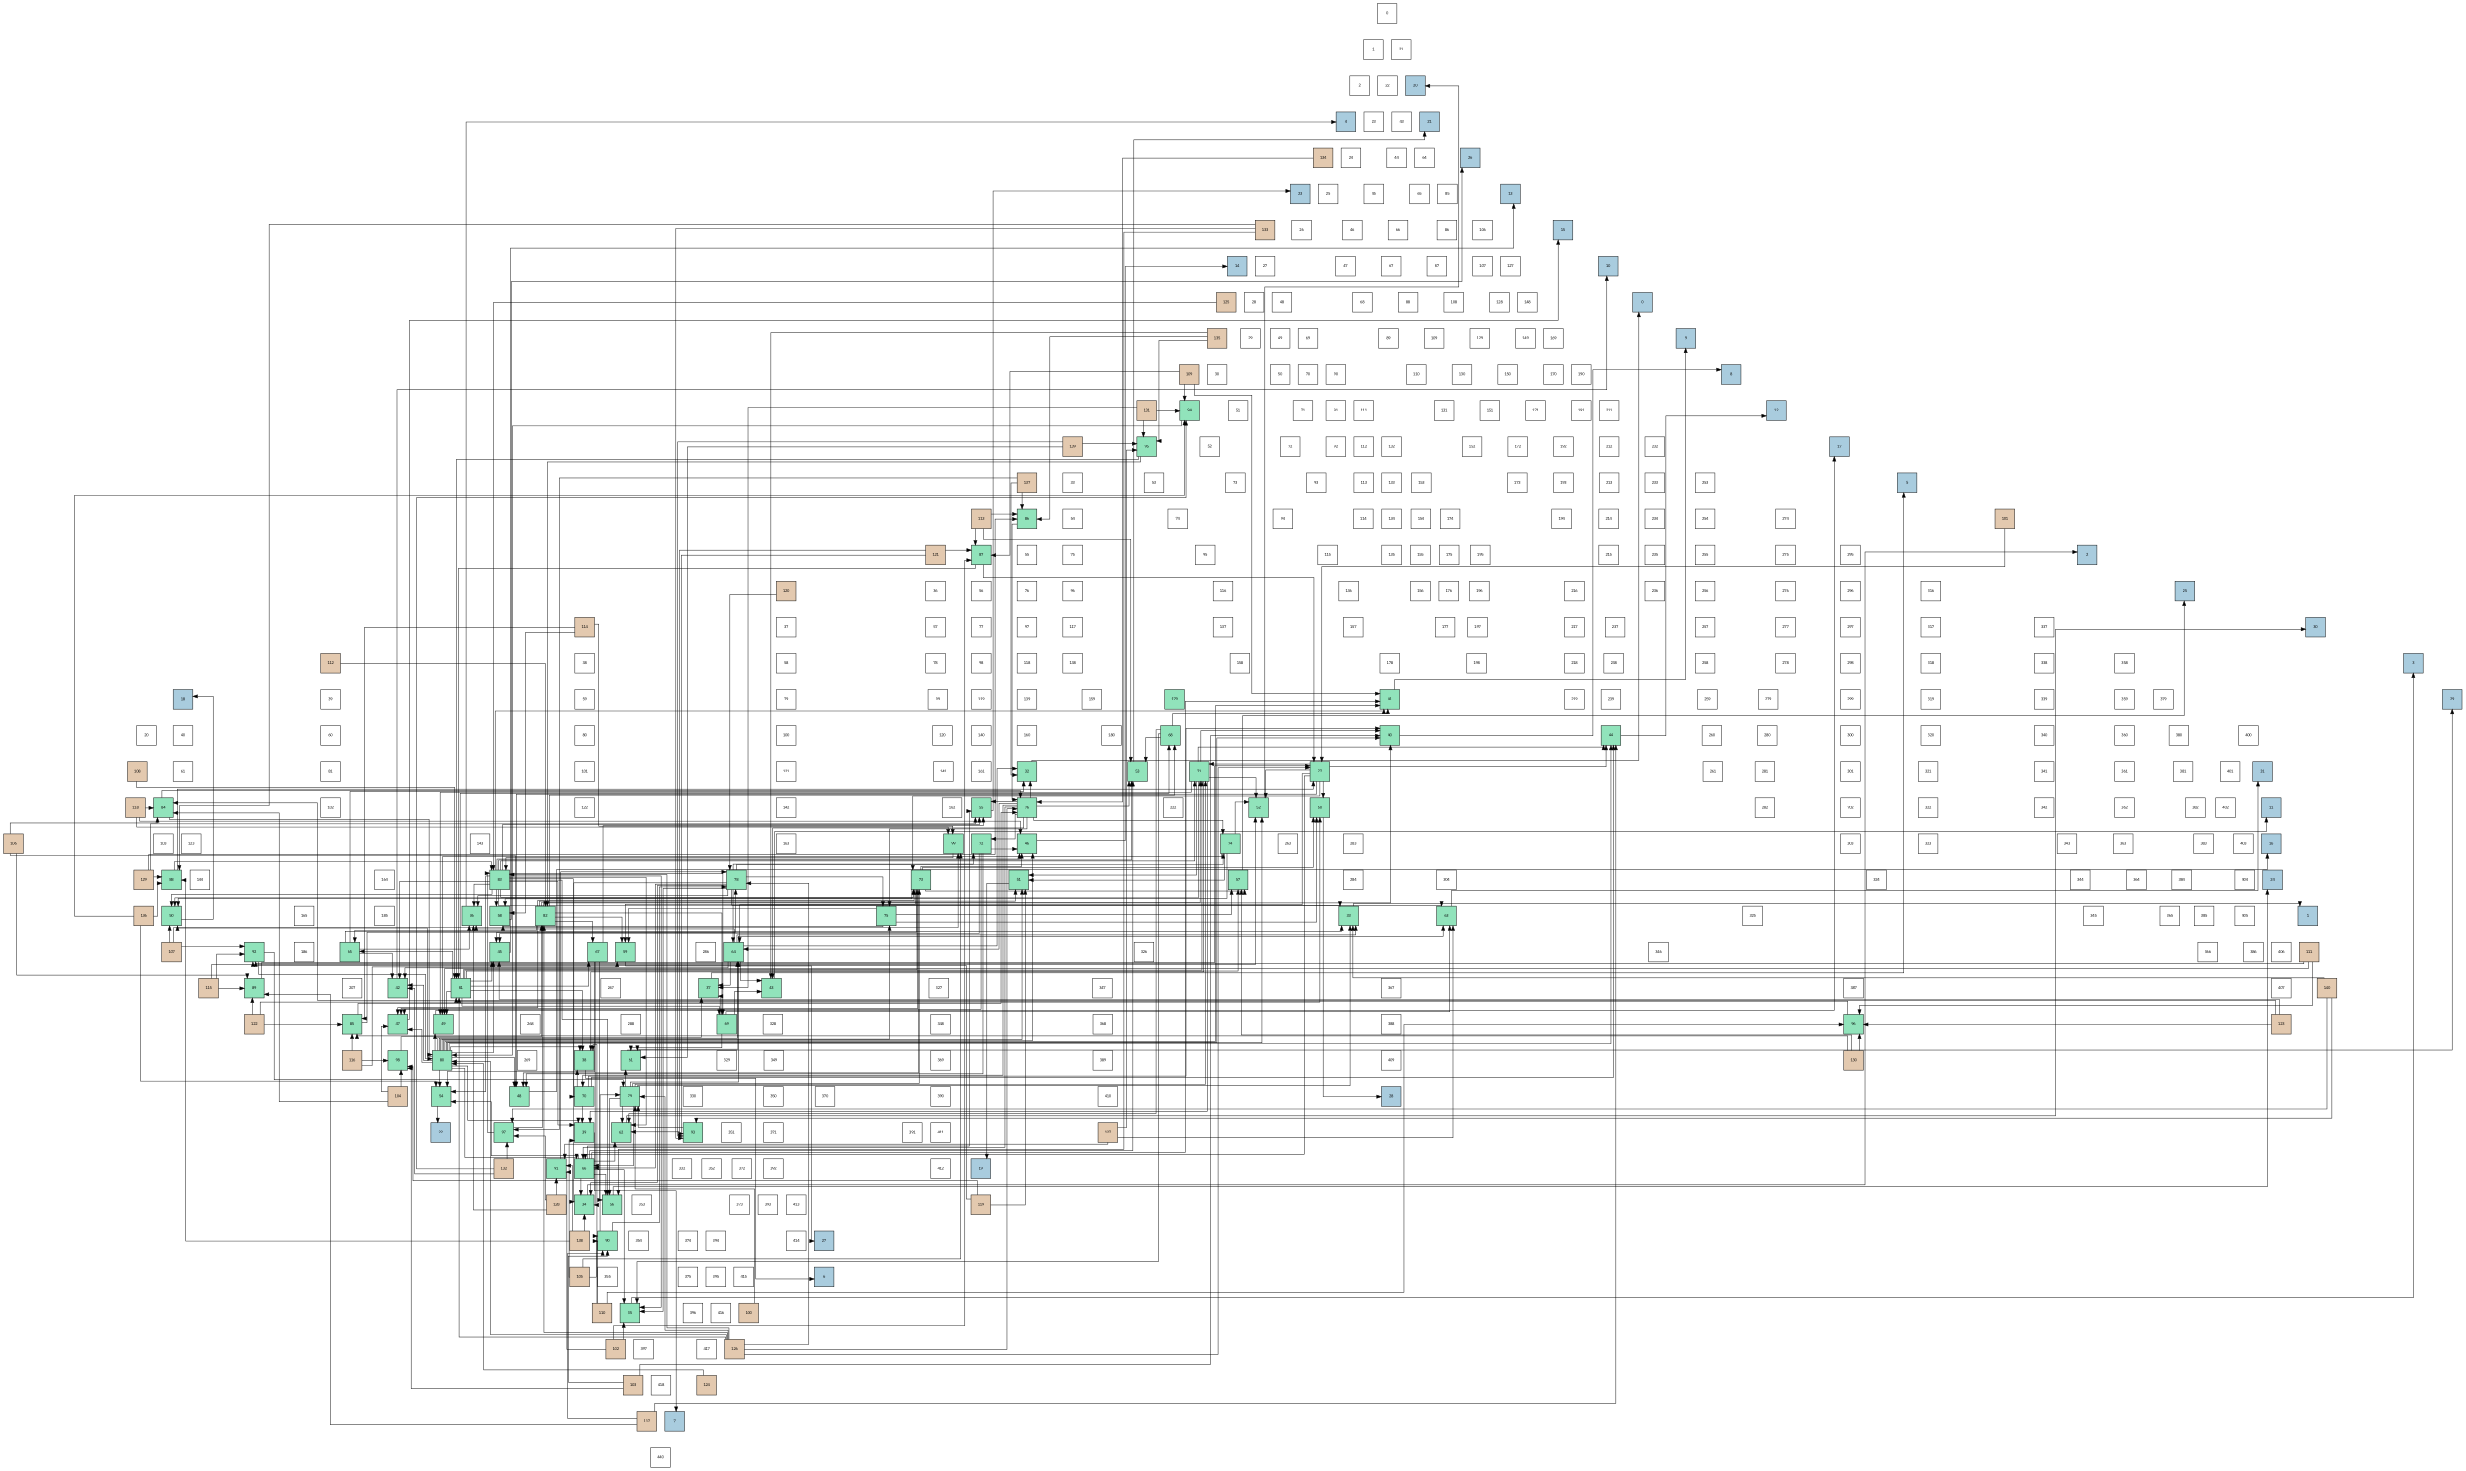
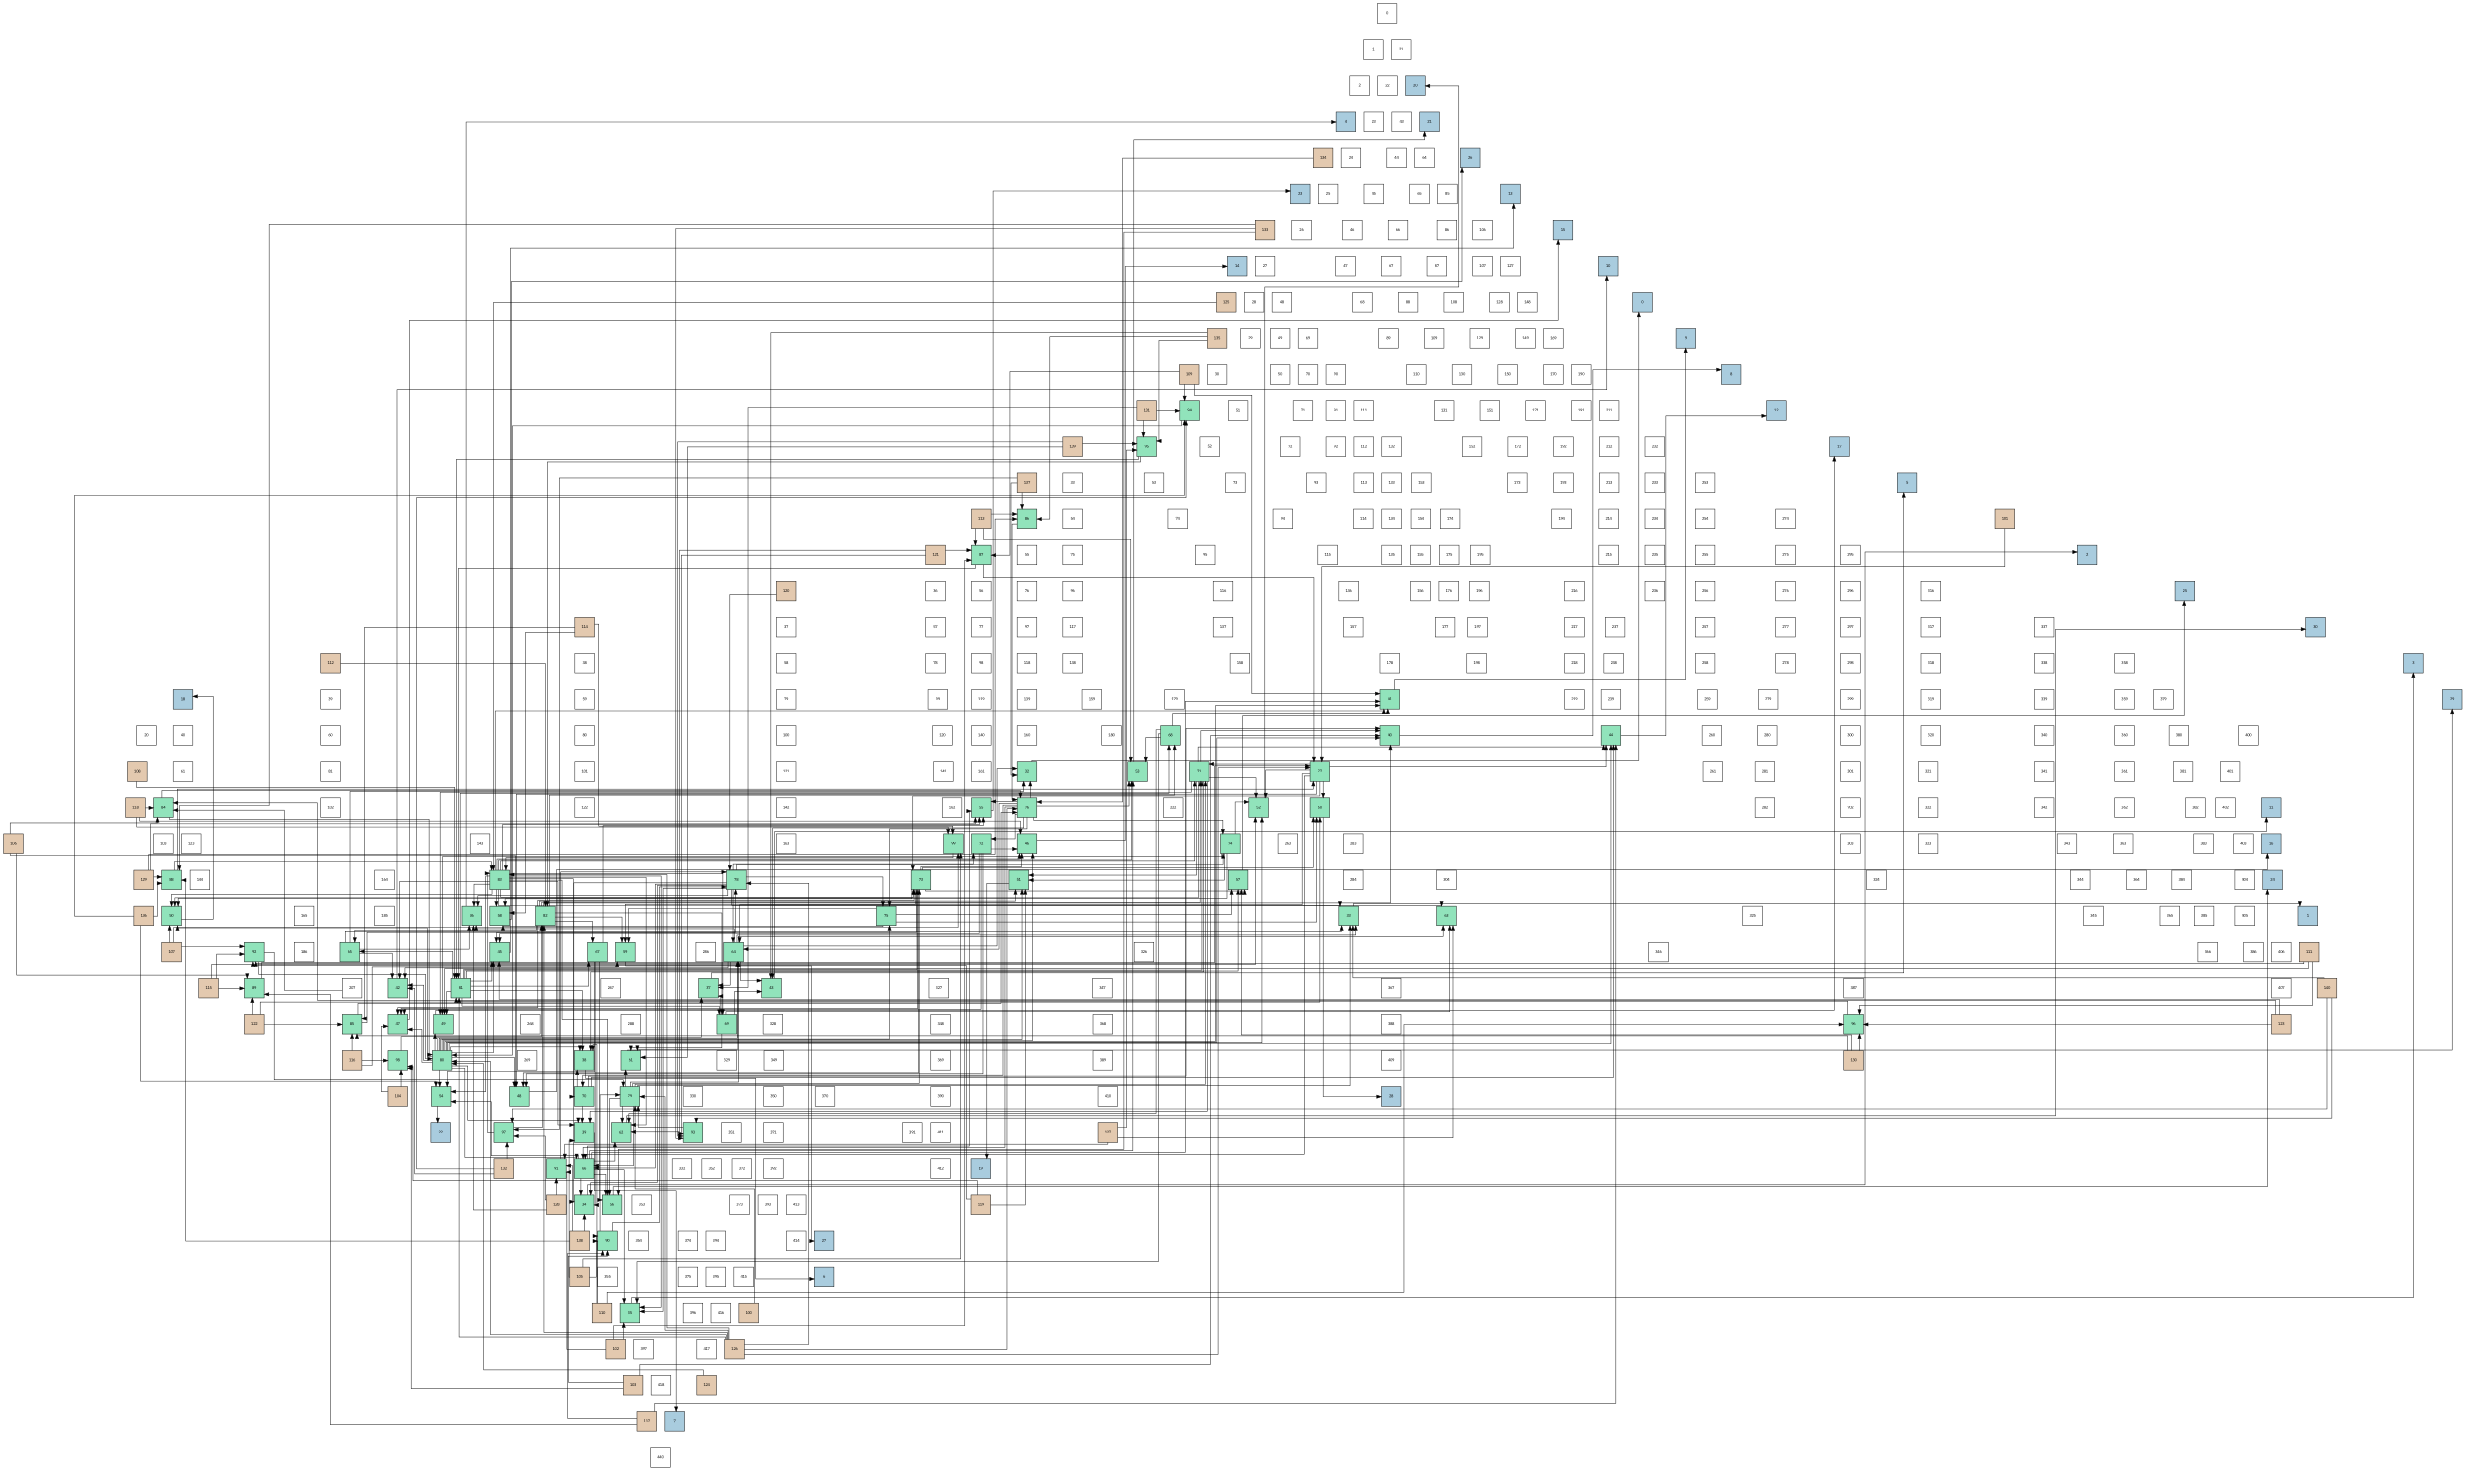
(1175, 699) -> (1175, 699)
(2263, 772) -> none
(279, 948) -> (284, 876)
